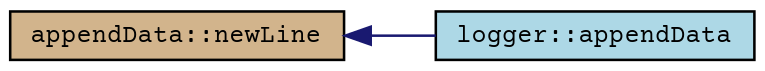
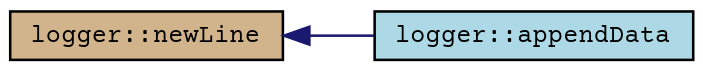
(177, 36) -> (147, 36)
